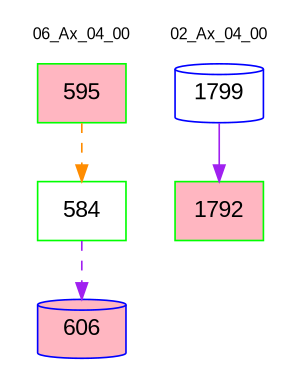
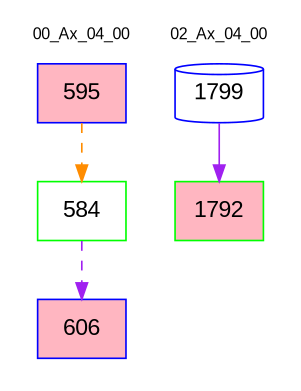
(82, 35) -> (82, 35)
(82, 93) -> (82, 93)
(82, 329) -> (82, 329)
